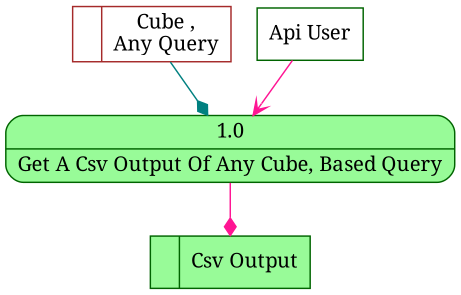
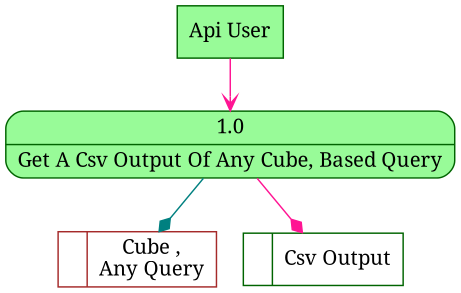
(310, 34) -> (230, 32)
(184, 81) -> (187, 198)
(230, 262) -> (323, 259)
